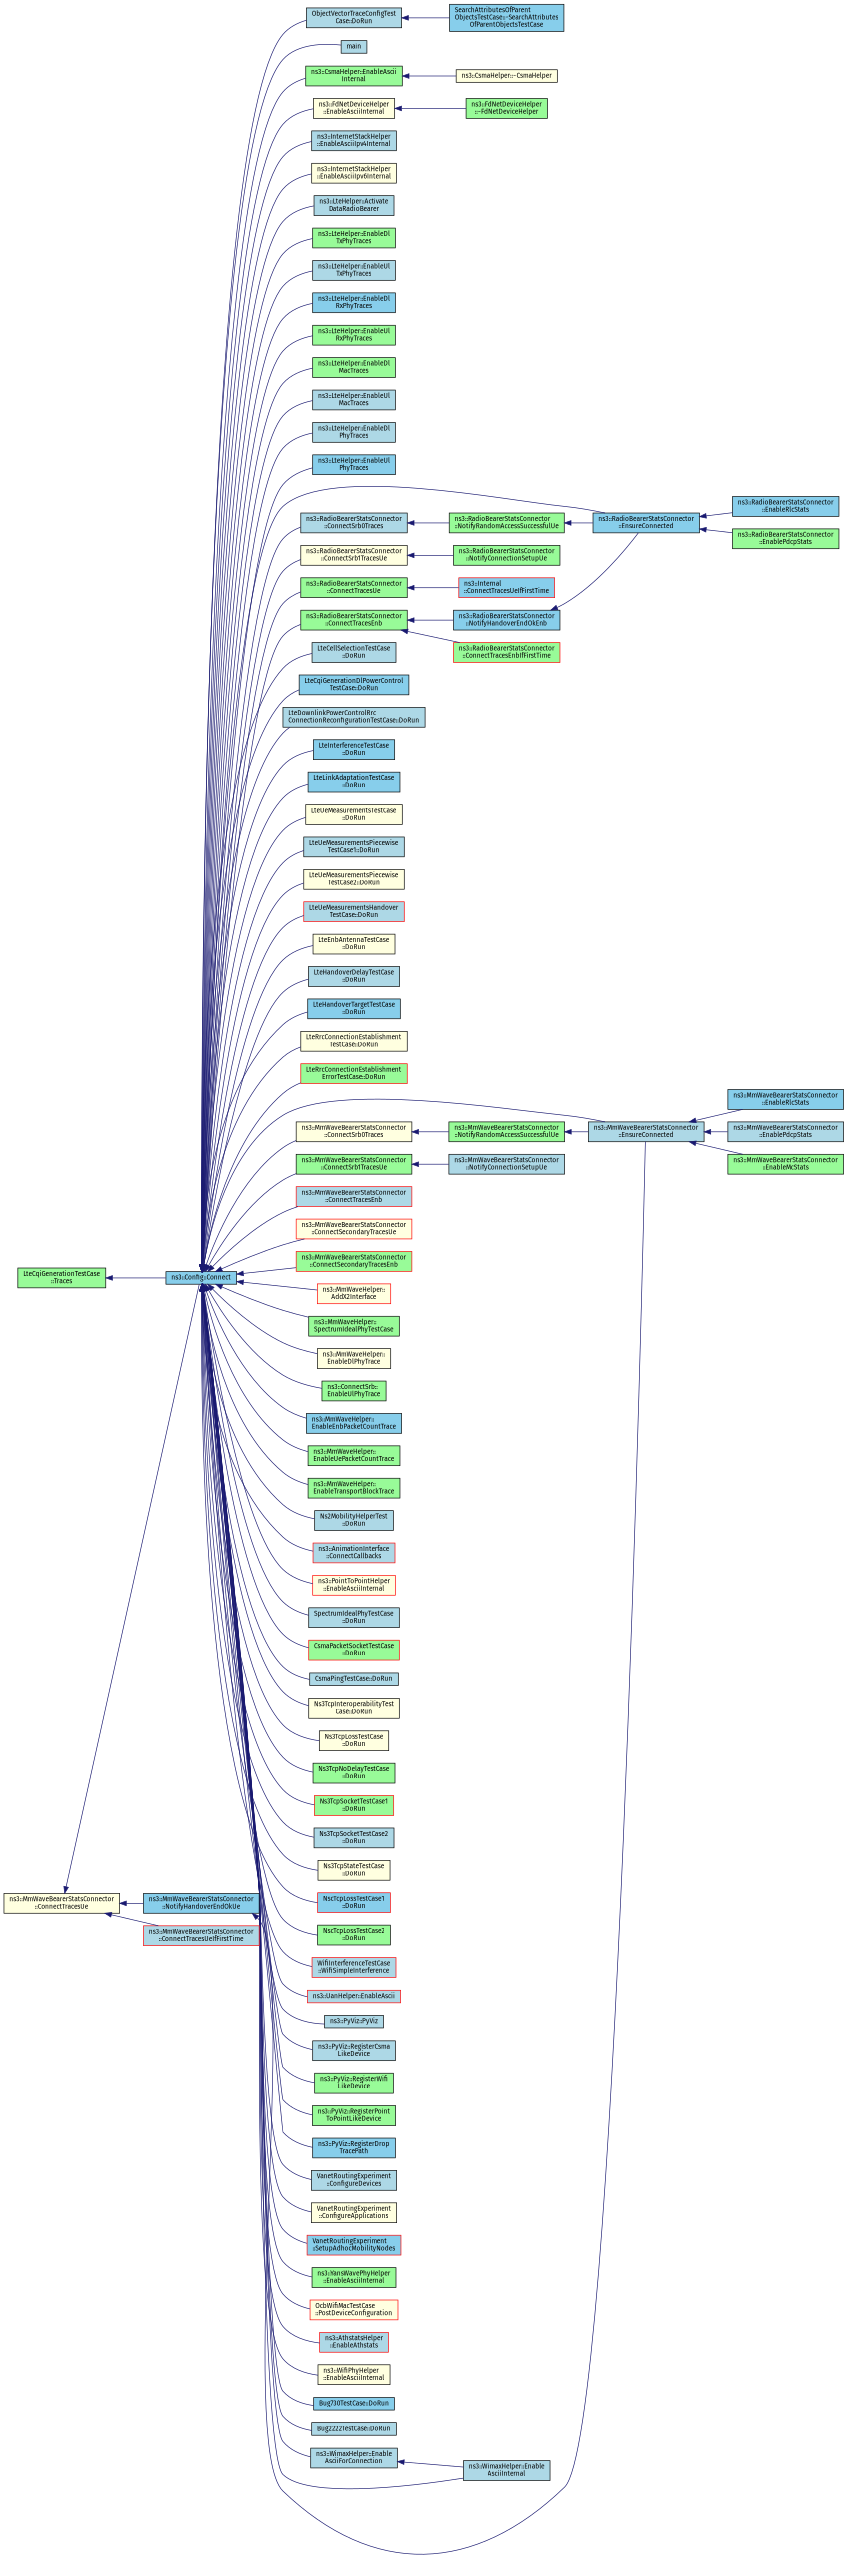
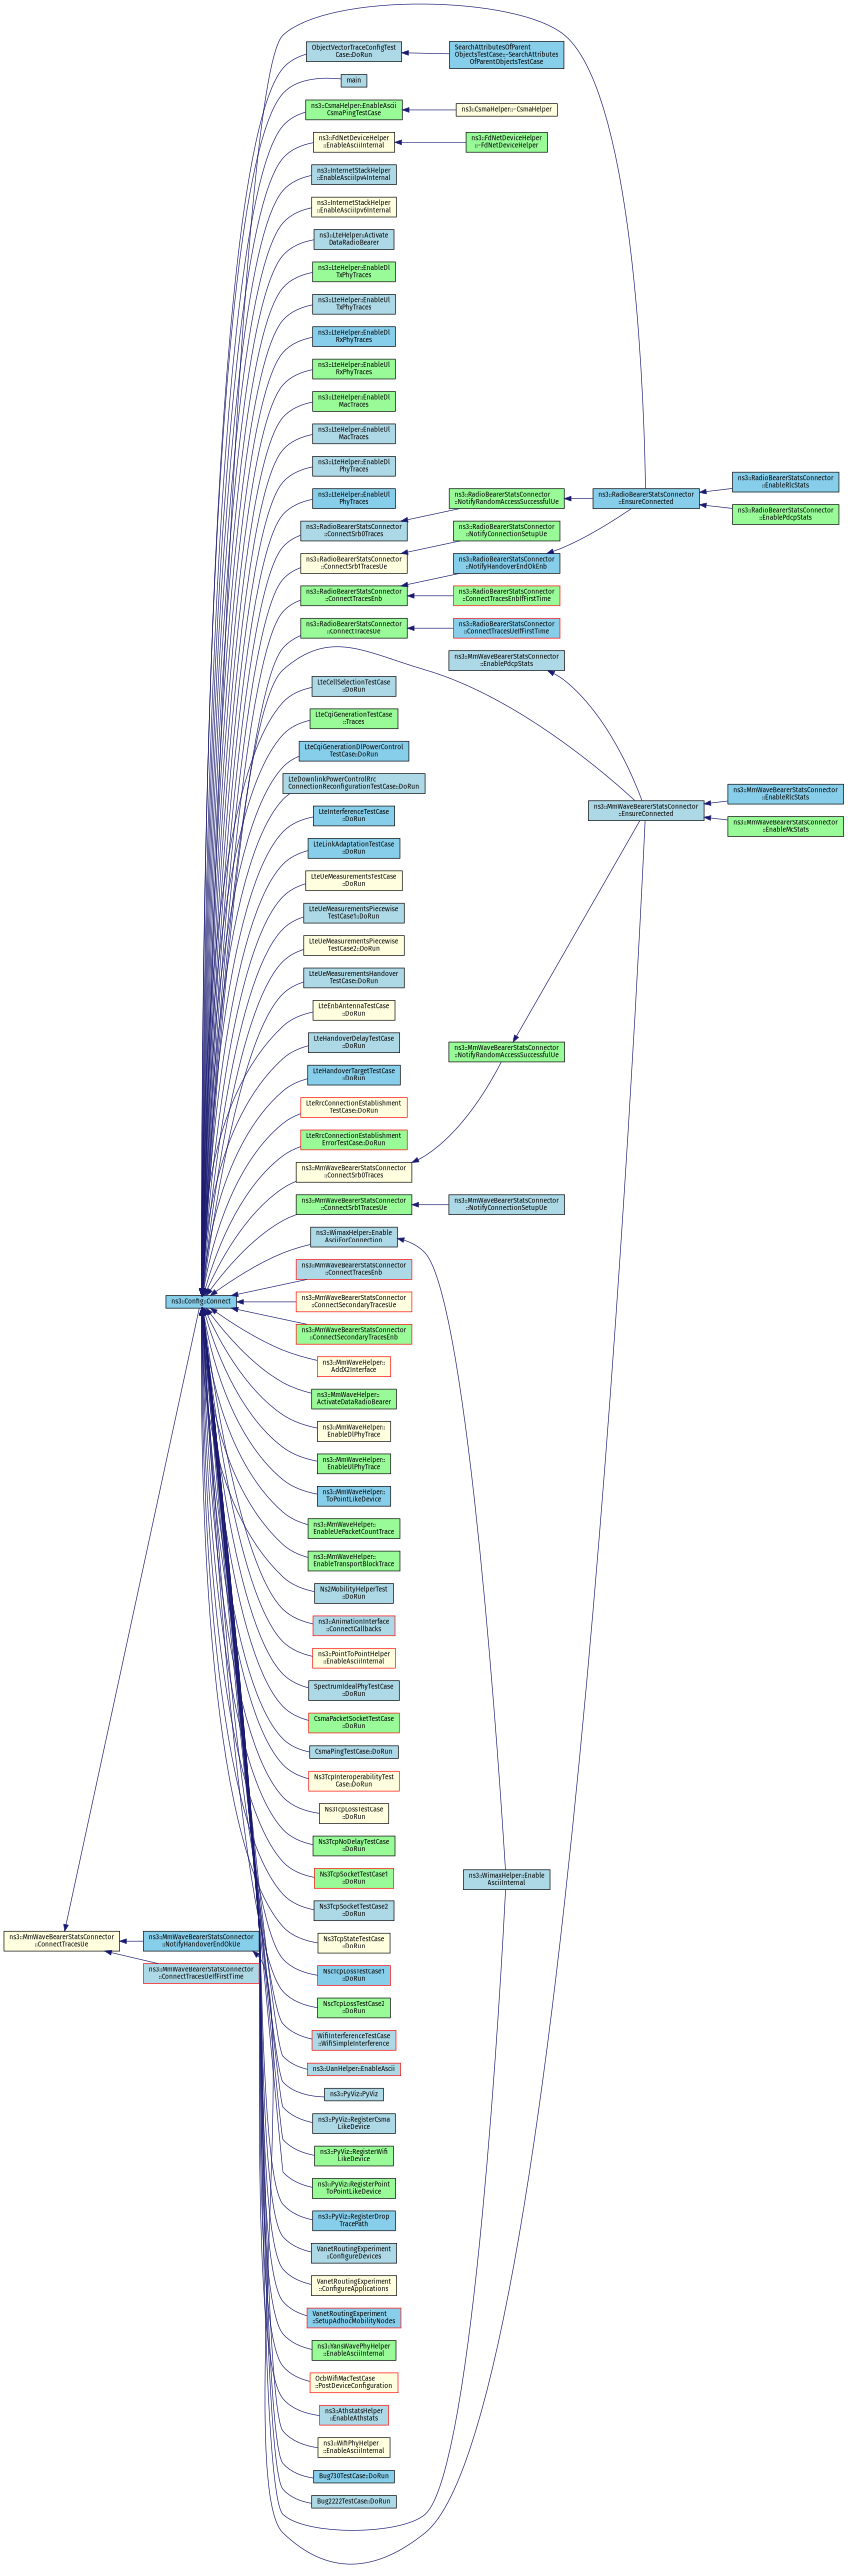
(354, 76) -> (354, 110)
(507, 588) -> (507, 628)
(354, 912) -> (354, 978)
(354, 1041) -> (354, 1107)
(719, 1132) -> (607, 730)
(139, 1278) -> (216, 991)
(354, 1326) -> (354, 1399)
(354, 1391) -> (354, 1464)
(354, 1423) -> (354, 1496)
(354, 1708) -> (354, 1781)
